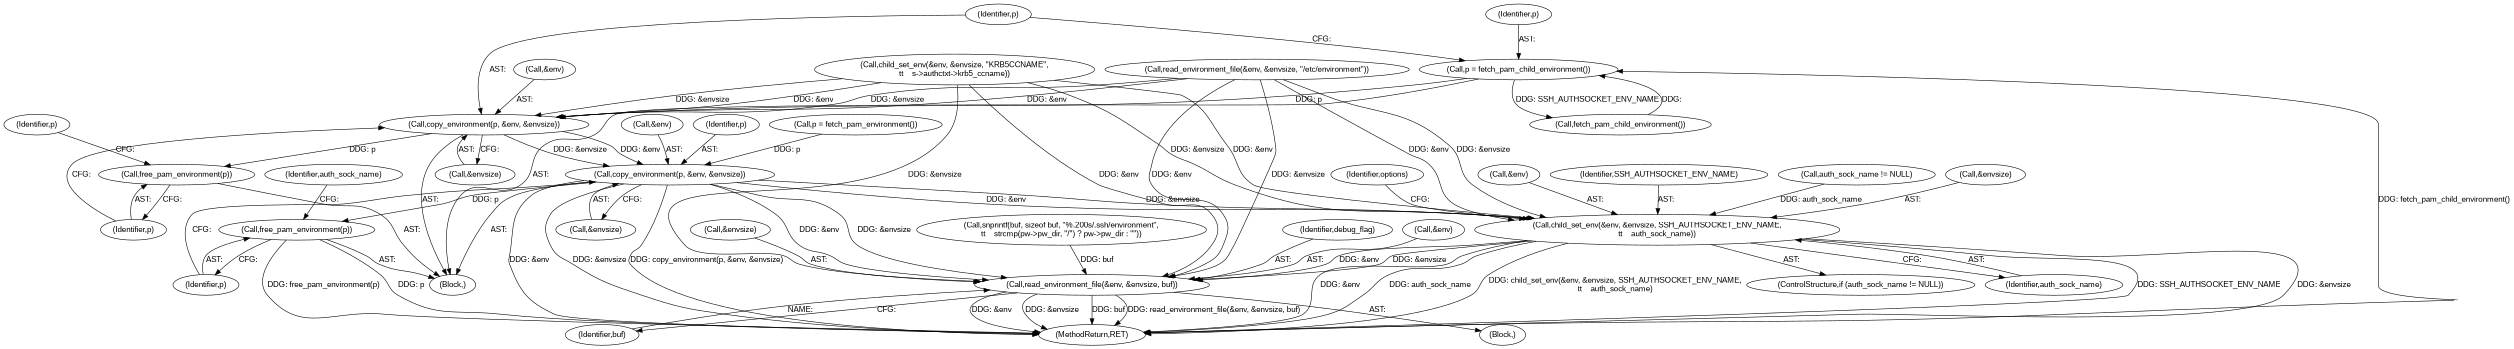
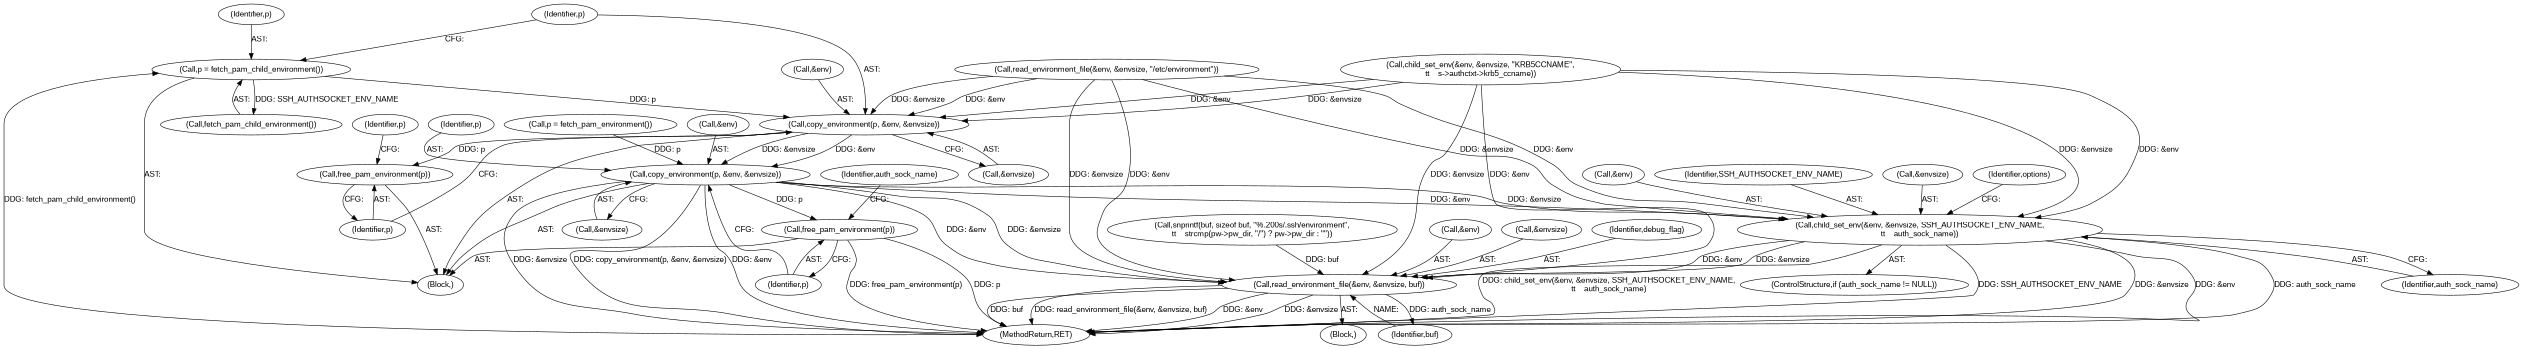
(1673, 100) -> (243, 100)
(1857, 175) -> none
(888, 310) -> (1450, 310)
